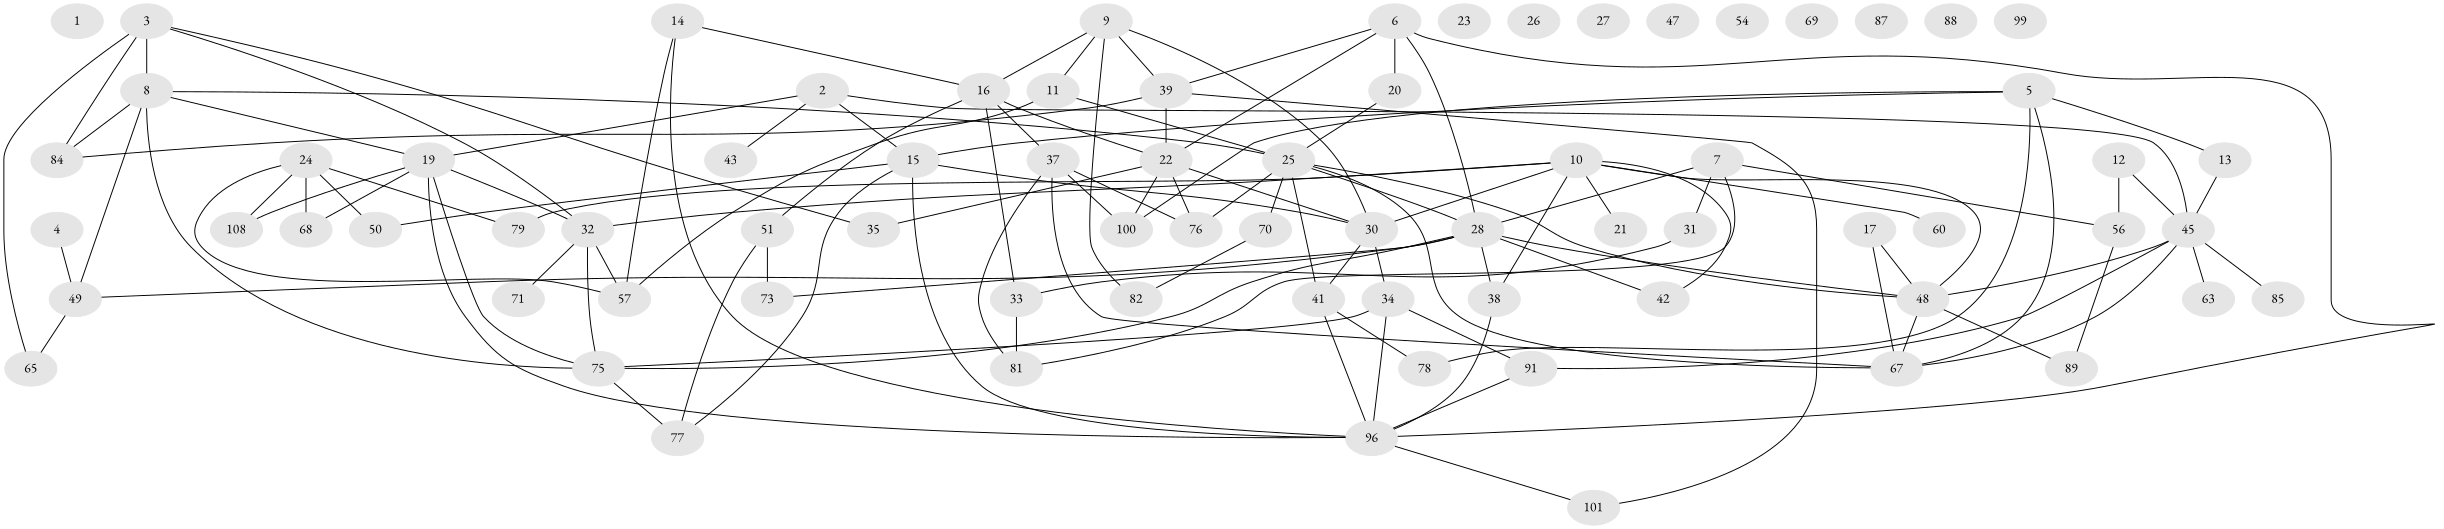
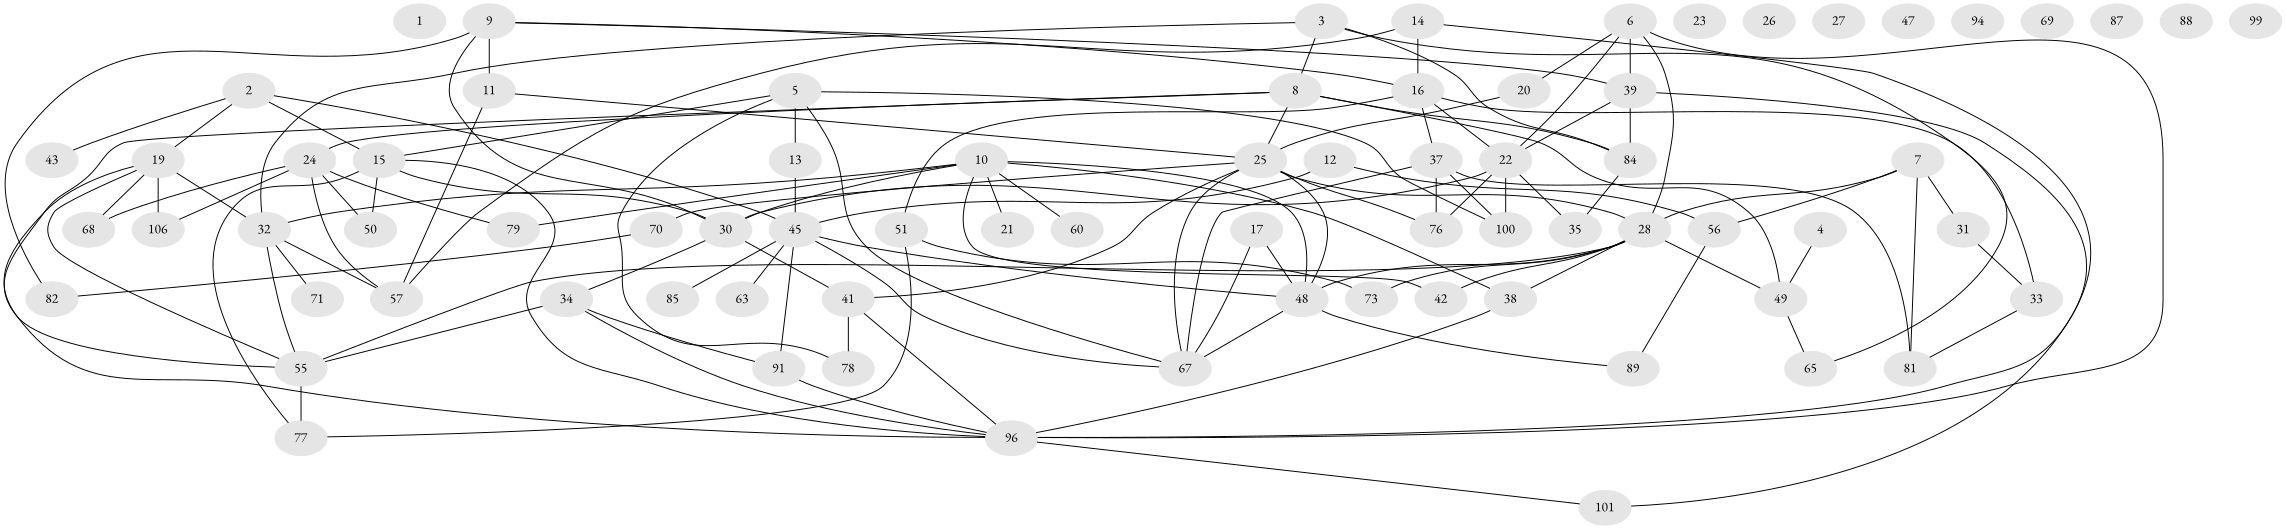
(1742, 21) -> (1978, 21)
(512, 119) -> (1598, 201)
(287, 125) -> (798, 110)
(236, 230) -> (158, 230)
(598, 369) -> (301, 369)
